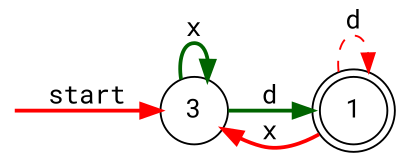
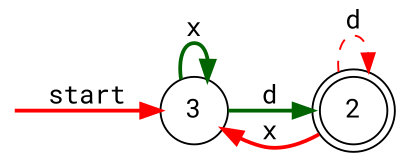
(354, 111) -> (354, 111)
